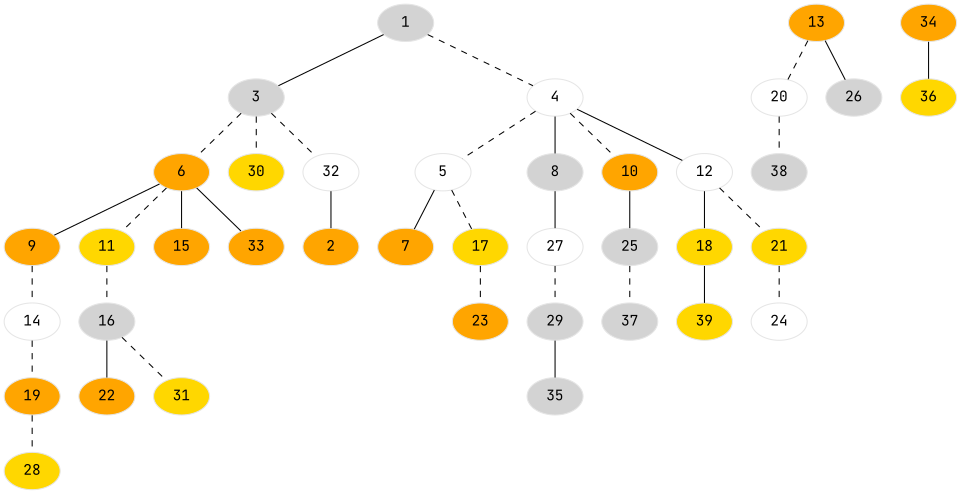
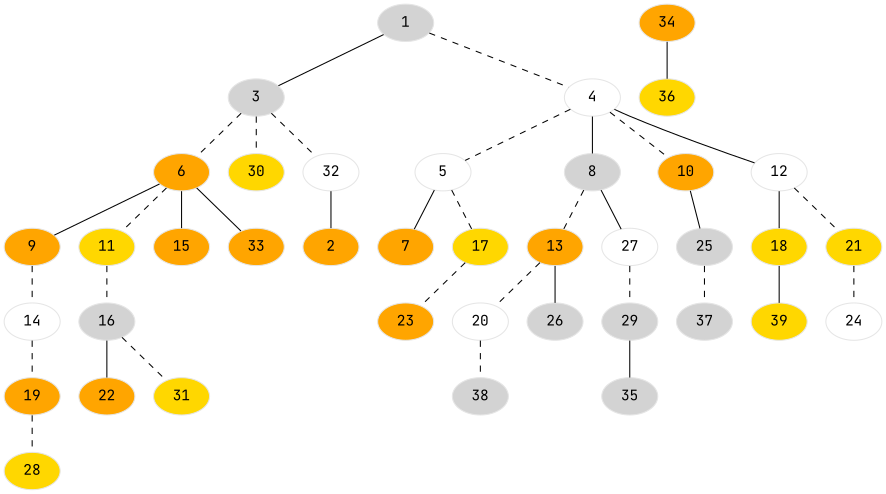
none -> (574, 210)
